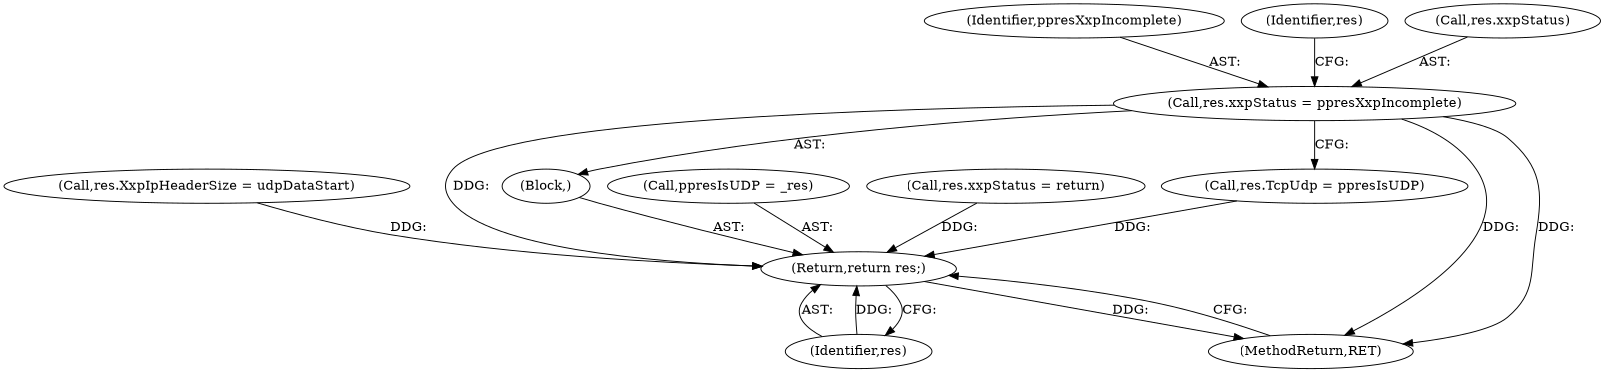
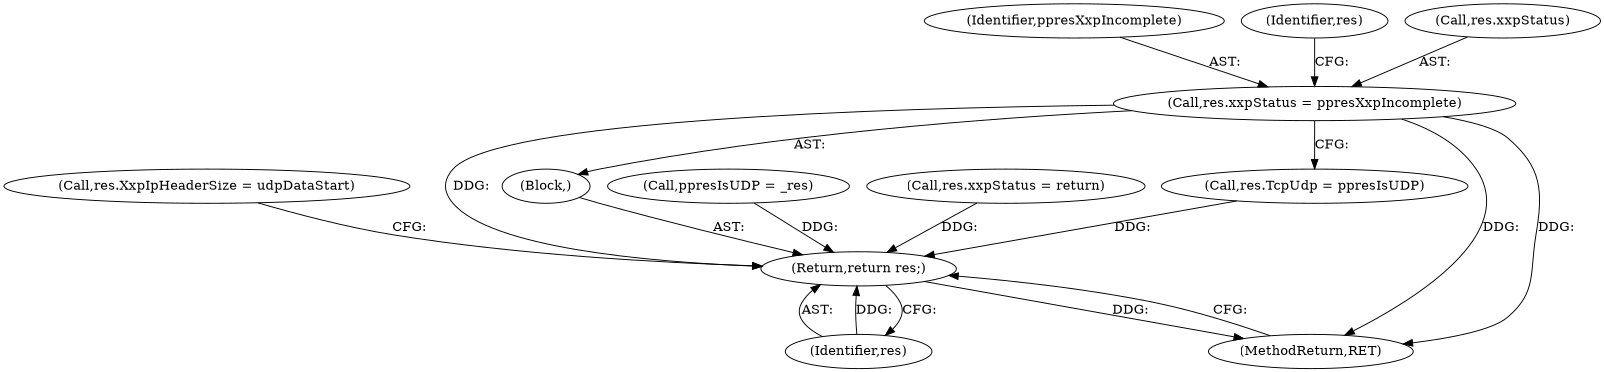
(411, 228) -> (412, 228)
(820, 228) -> (822, 228)
